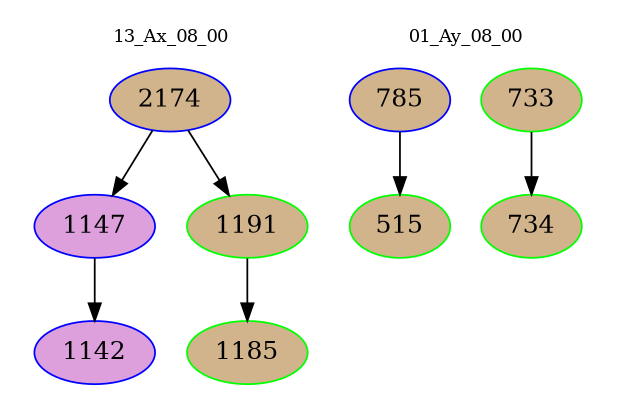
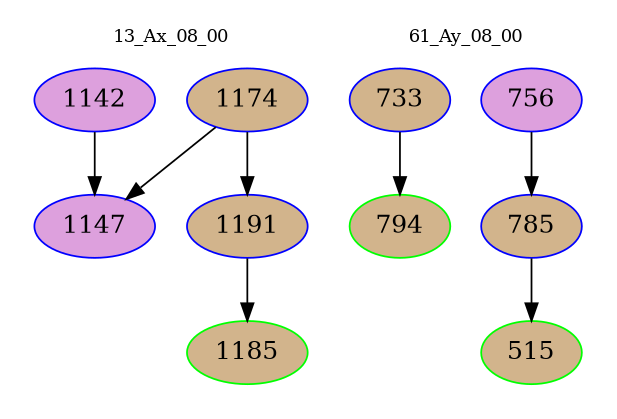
(466, 38) -> (466, 38)
(170, 100) -> (247, 100)
none -> (532, 100)
(532, 100) -> (400, 100)
(247, 226) -> (247, 226)
(532, 226) -> (400, 226)
(95, 281) -> (95, 155)
